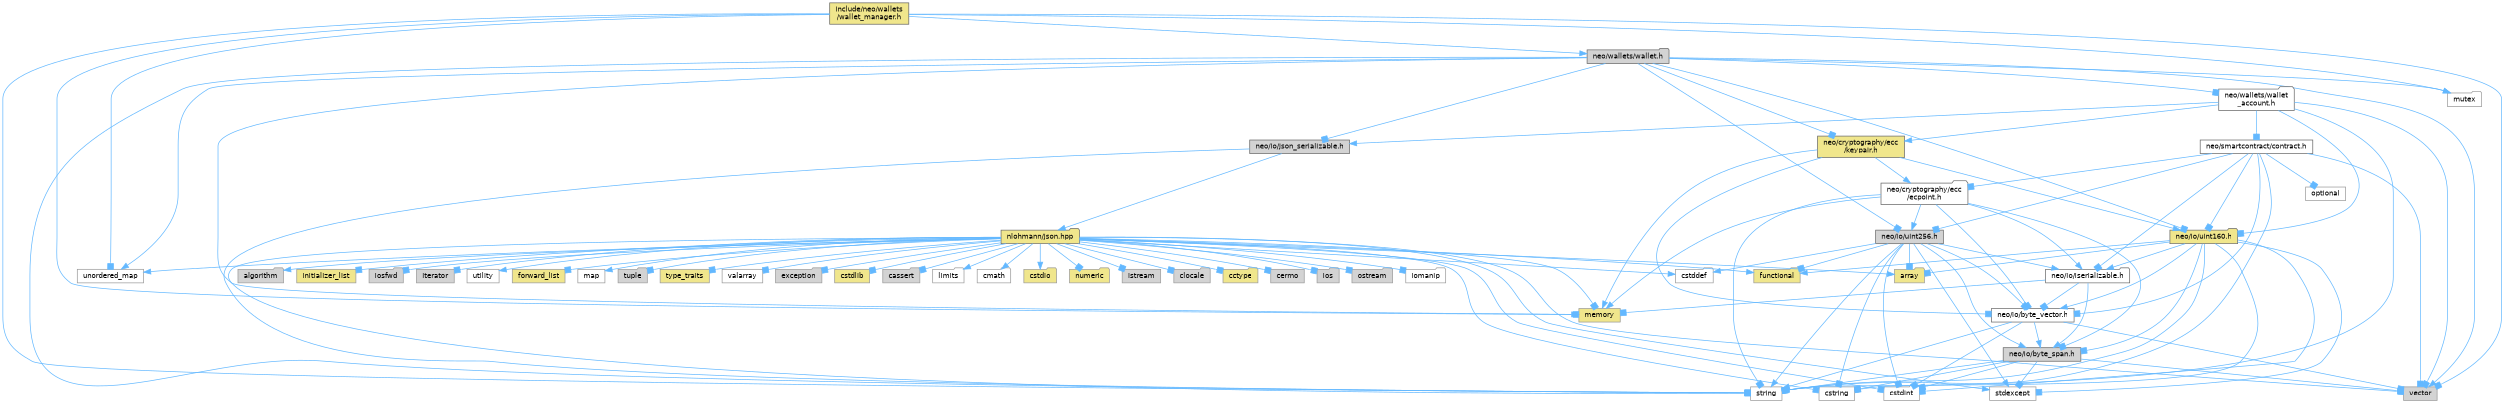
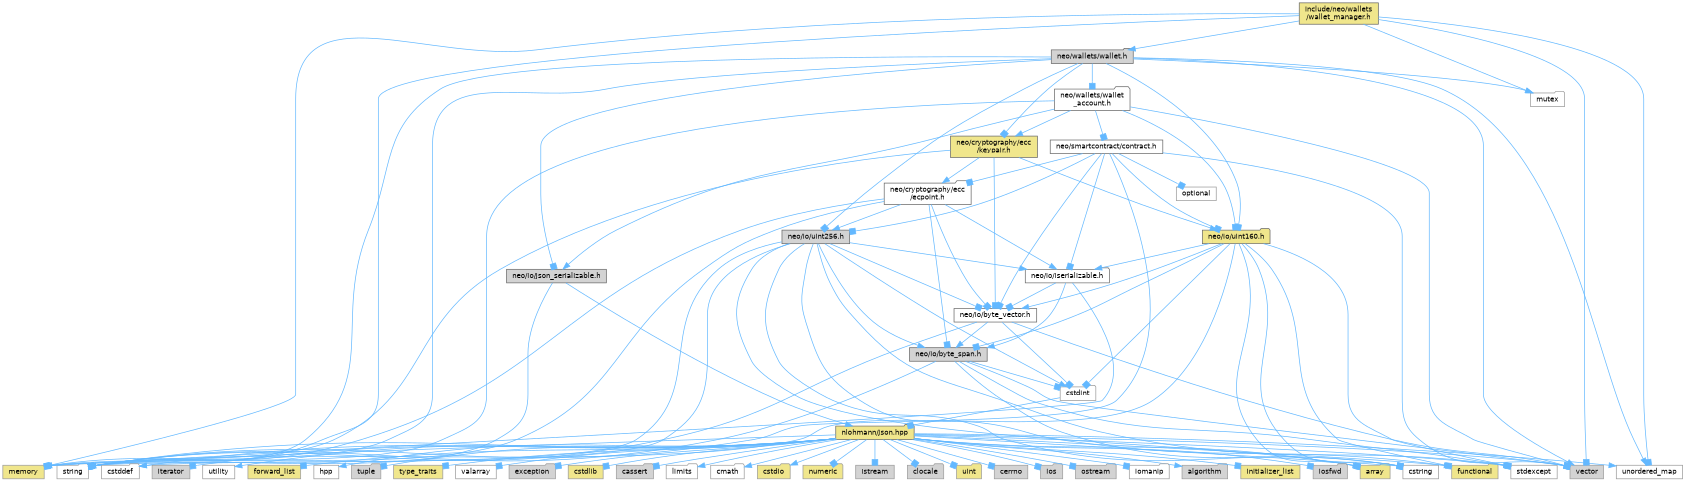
(591, 276) -> (326, 472)
(1240, 276) -> (969, 472)
(1487, 285) -> (987, 411)
(1883, 307) -> (934, 314)
(1766, 394) -> (73, 472)
